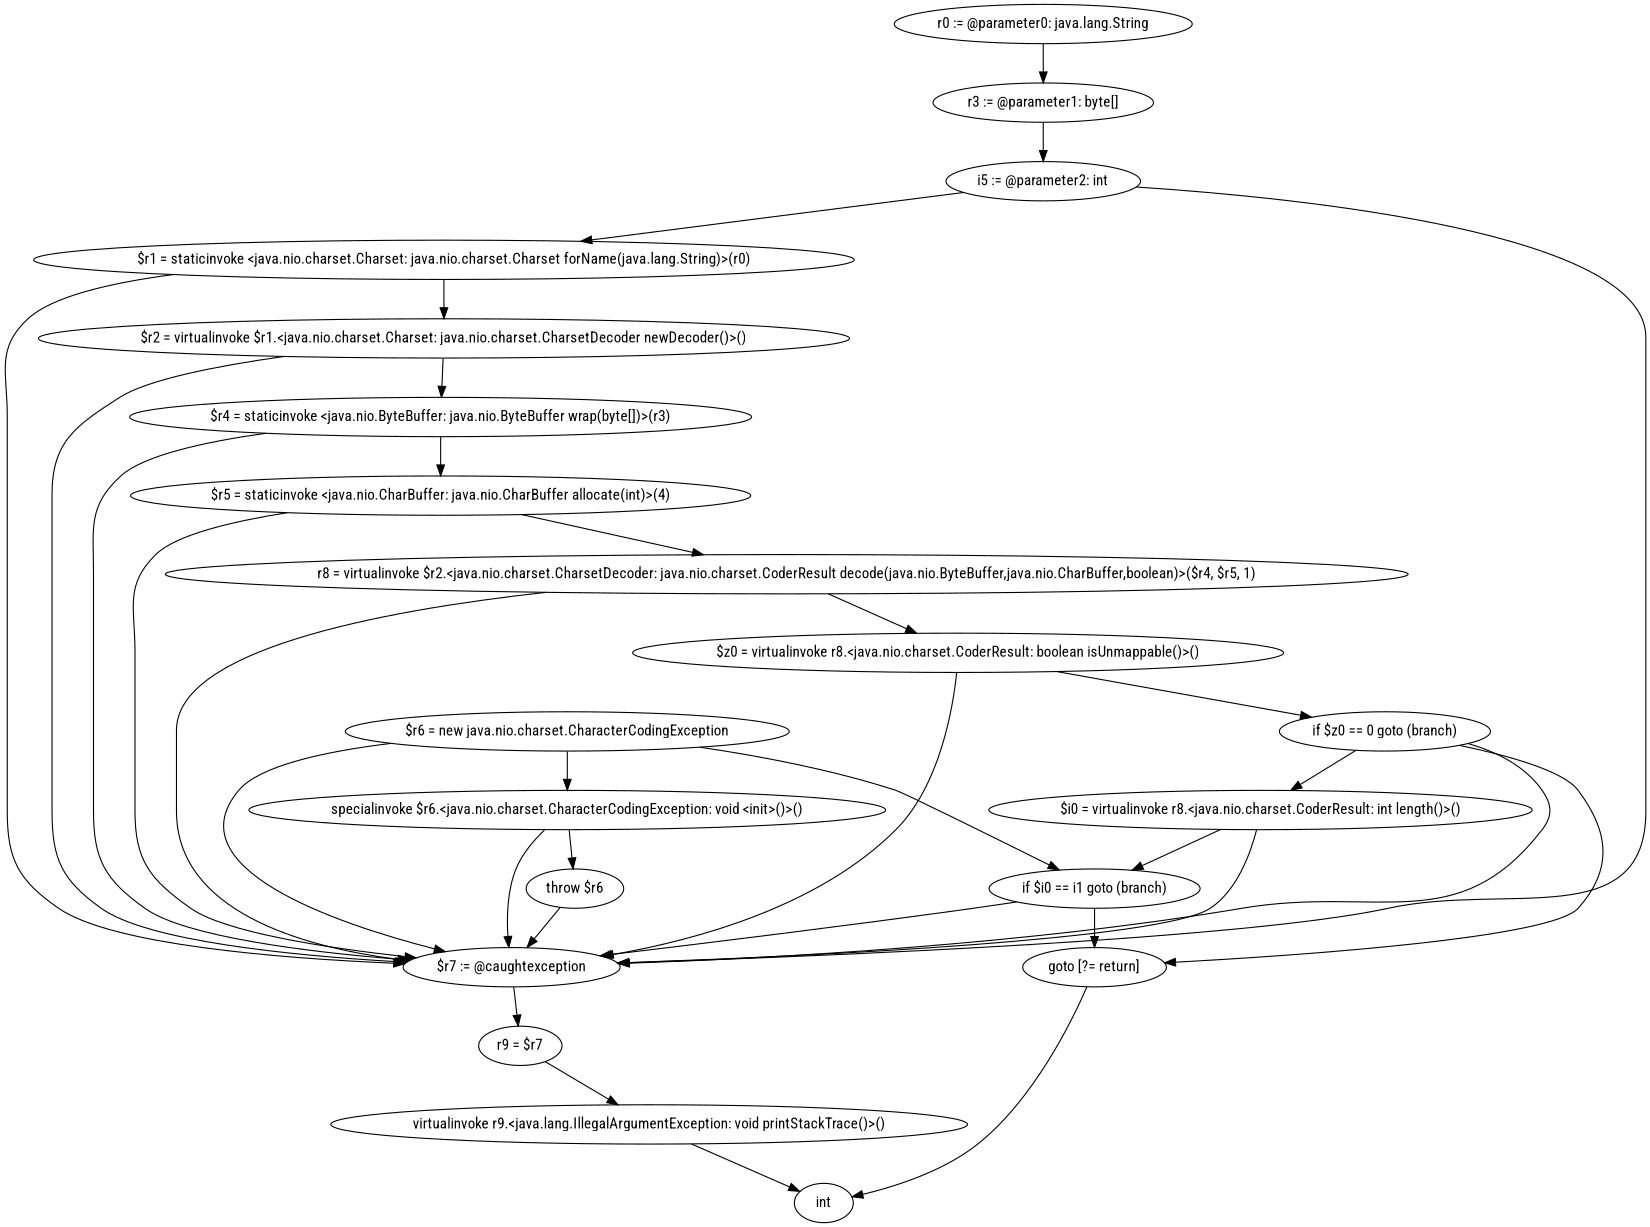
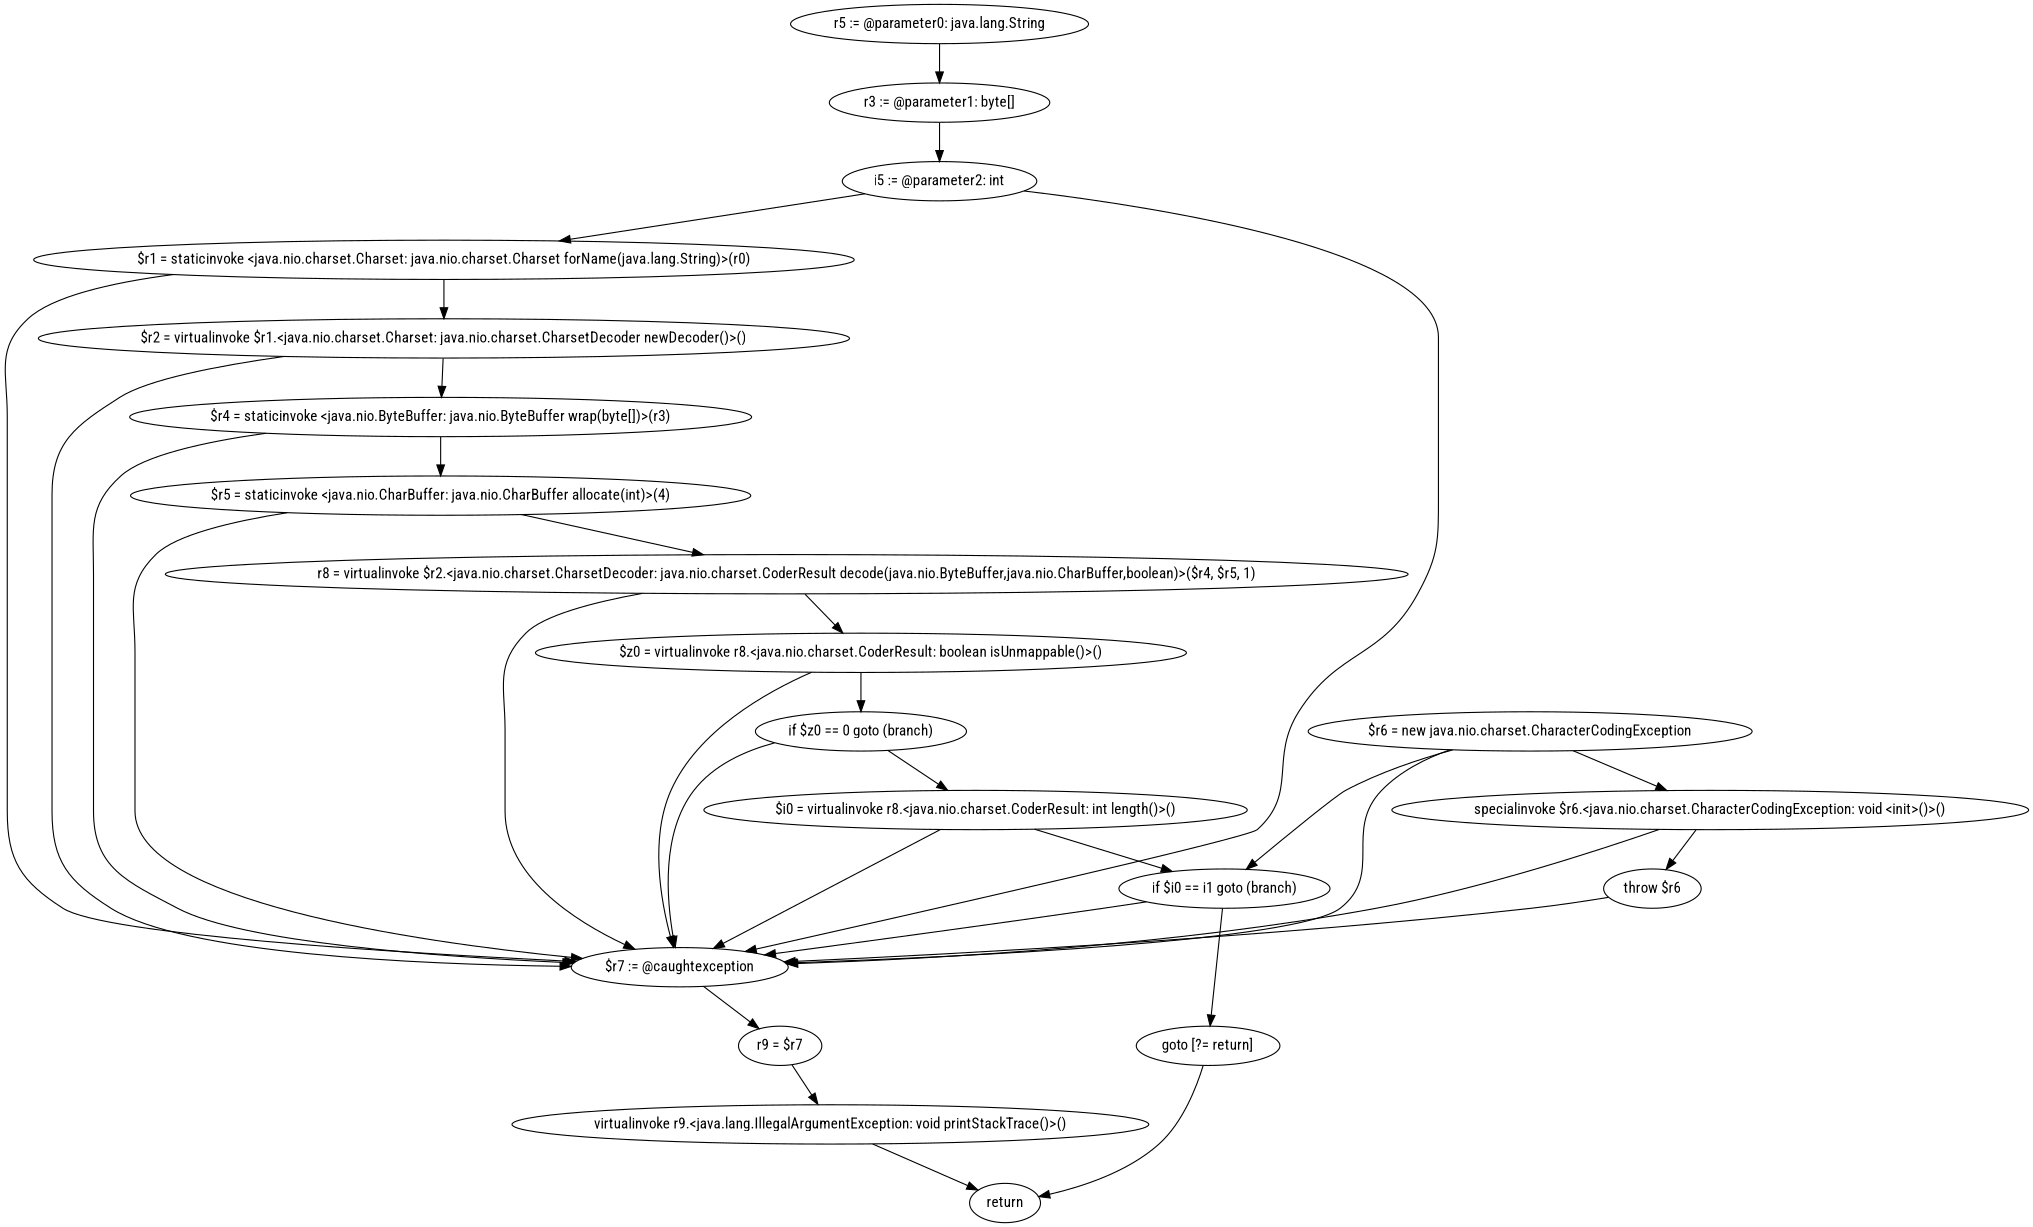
(1043, 24) -> (940, 24)
(1508, 931) -> none
(824, 1203) -> (1005, 1203)
